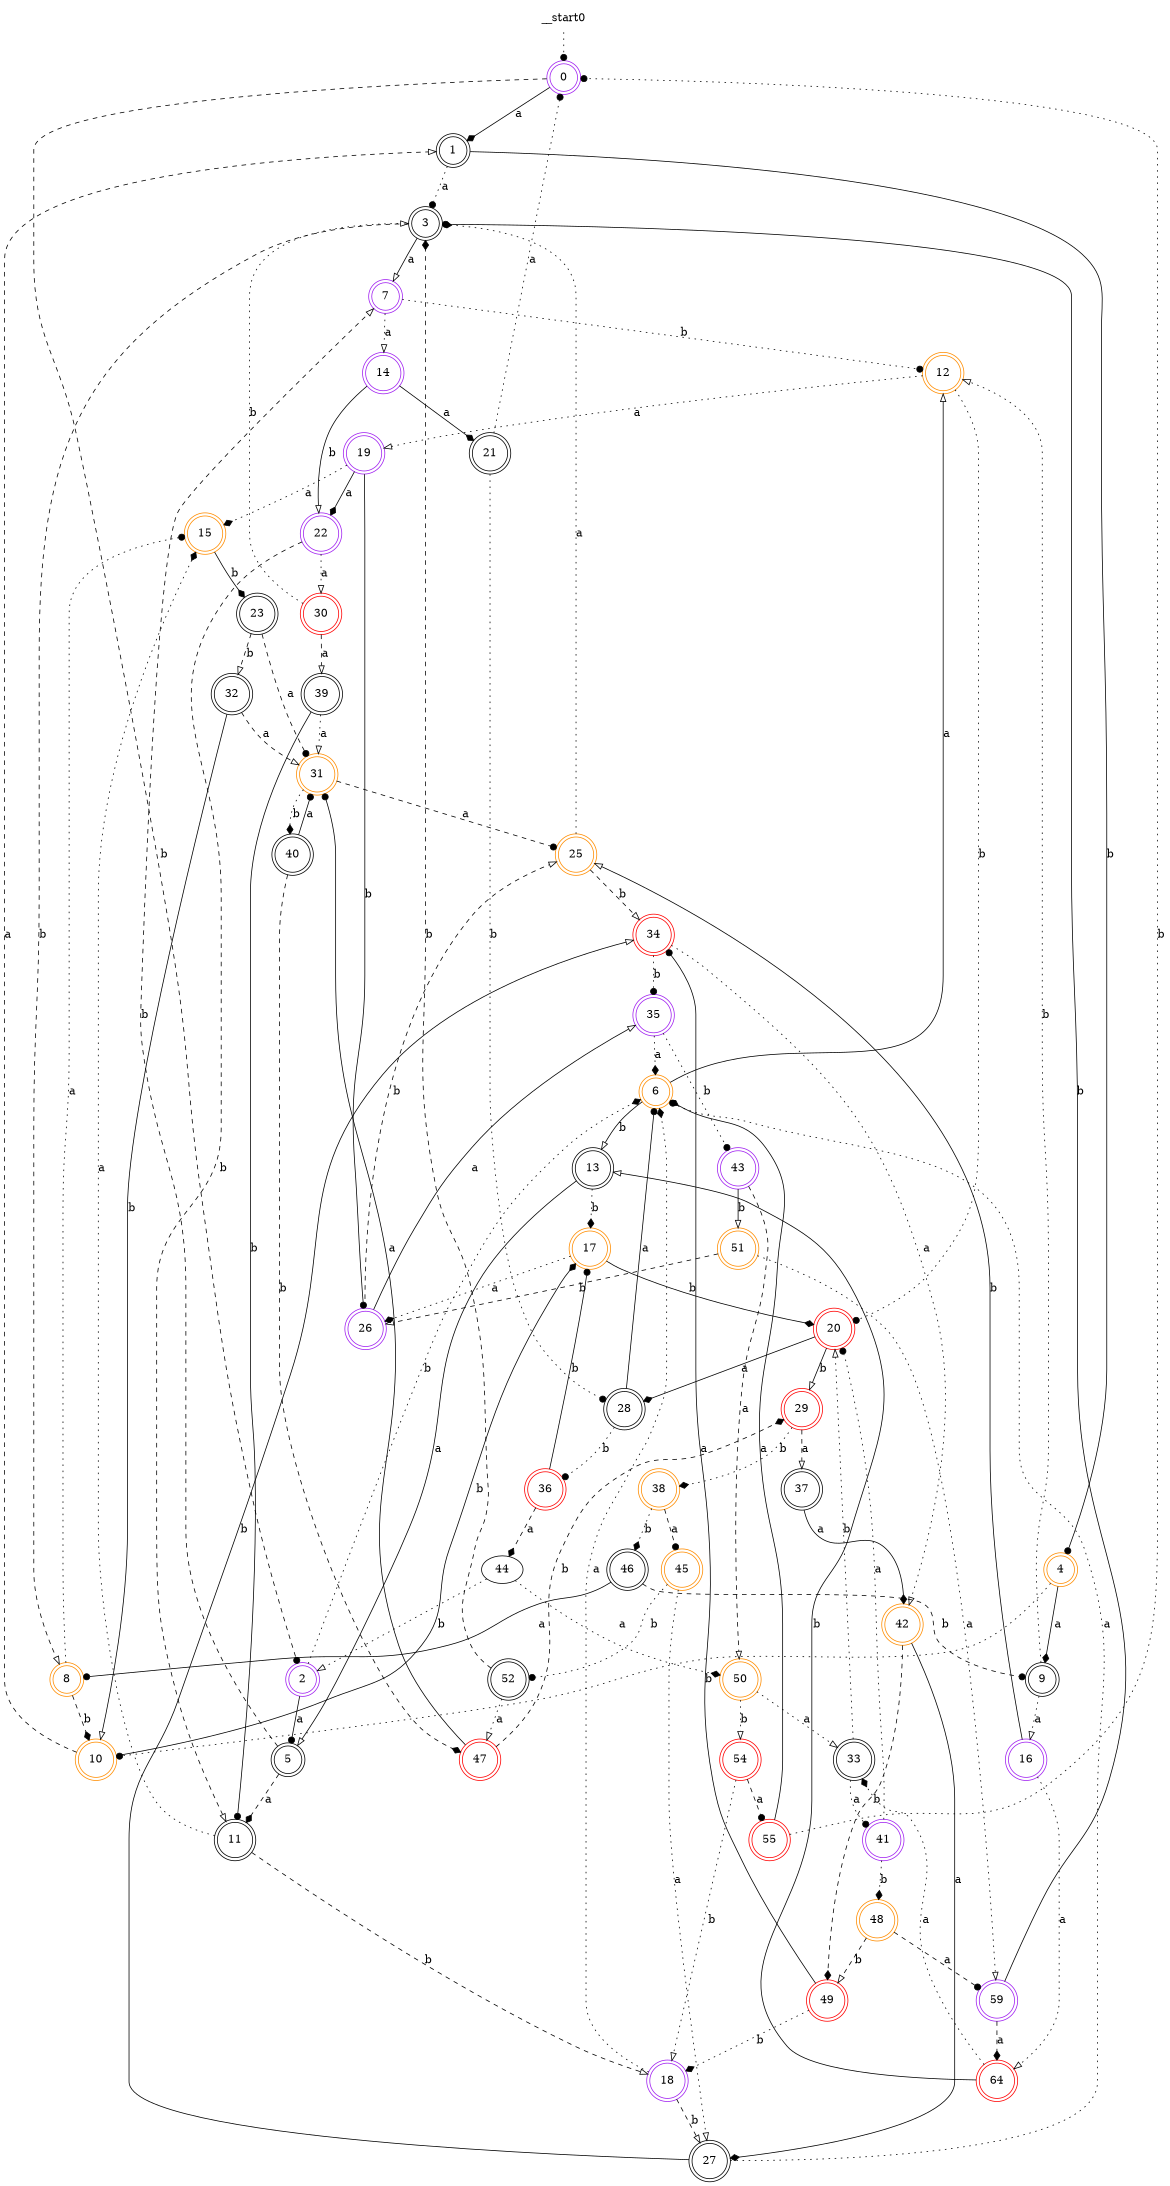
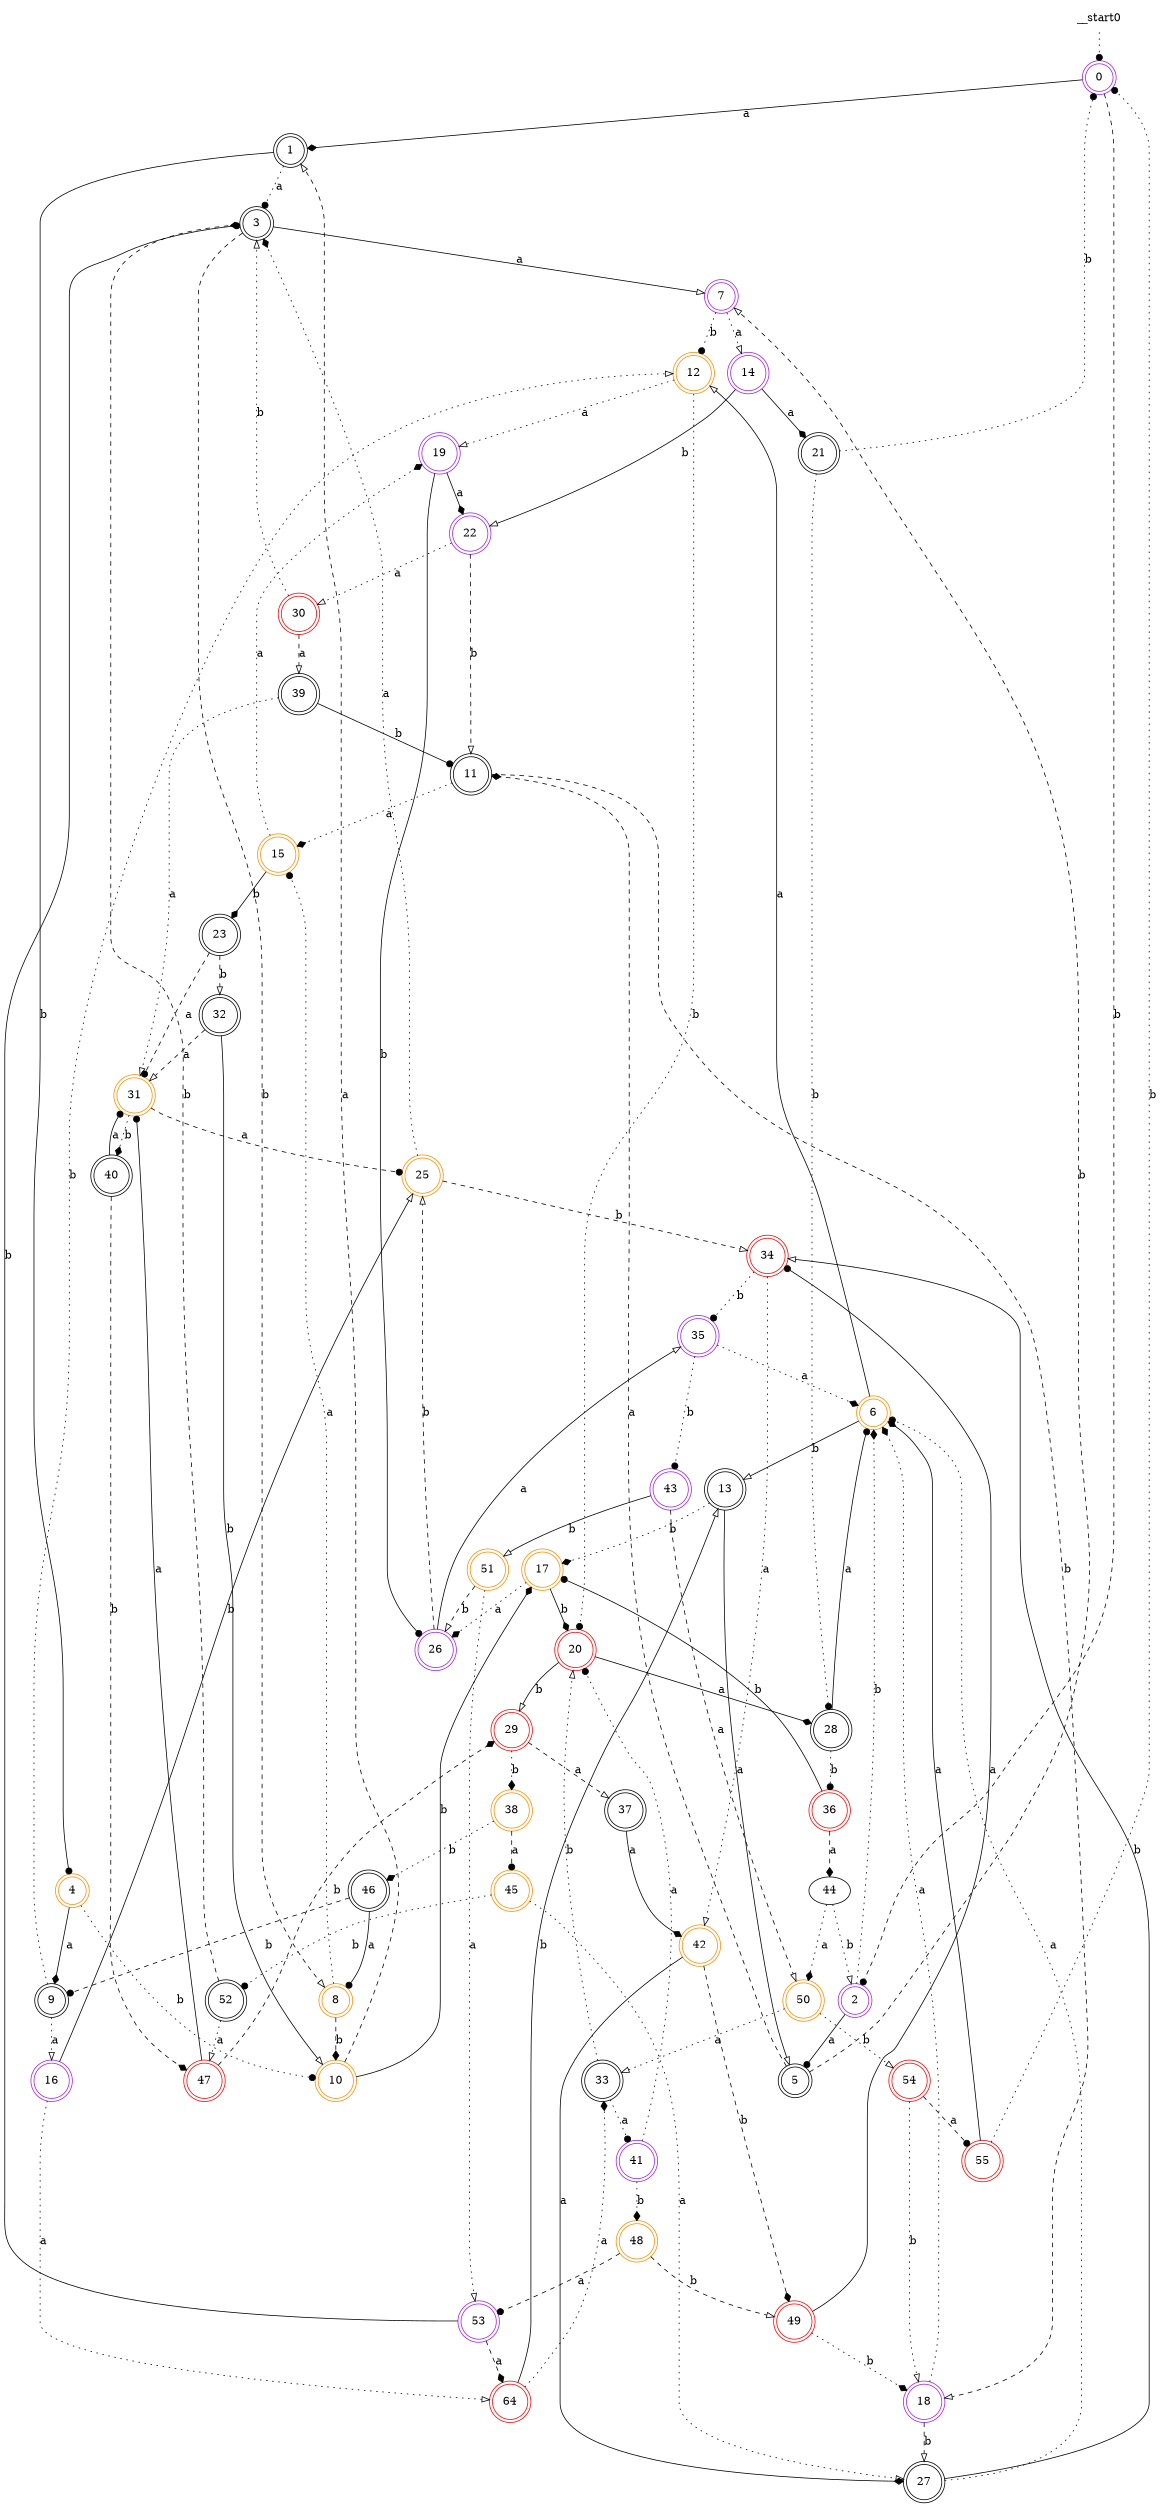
(533, 260) -> (1088, 260)
(290, 495) -> (257, 617)
(997, 2001) -> (479, 2322)
